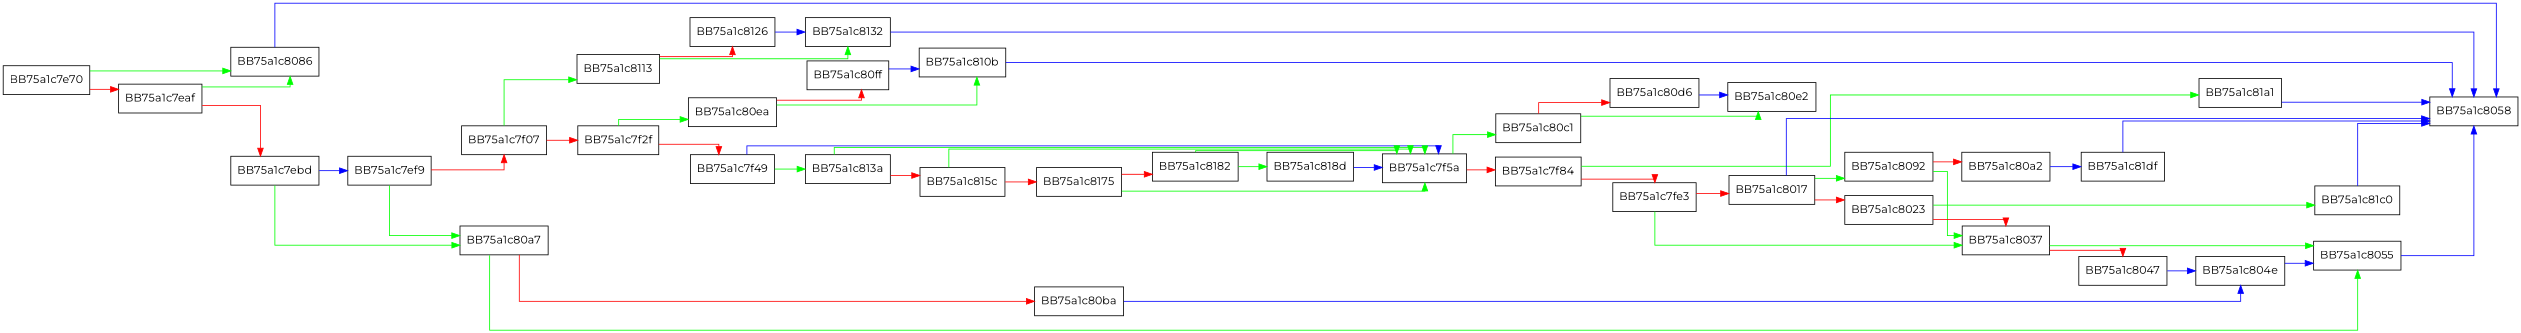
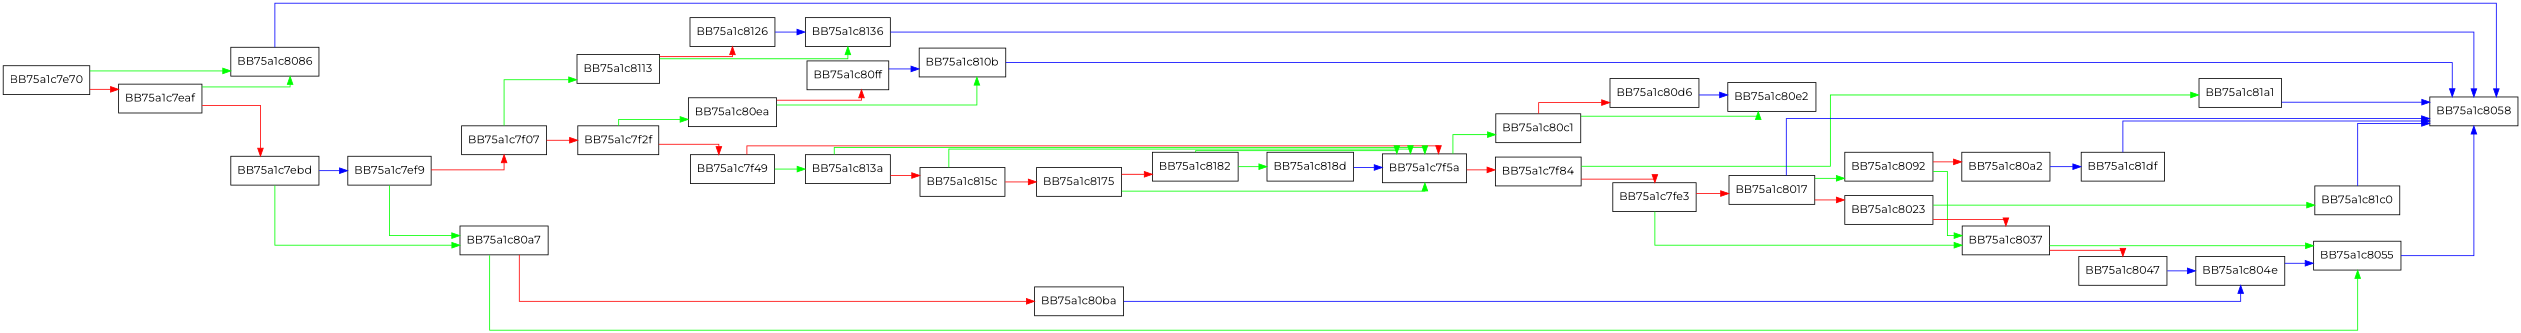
(848, 32) -> (848, 32)
(1089, 146) -> (1089, 146)
